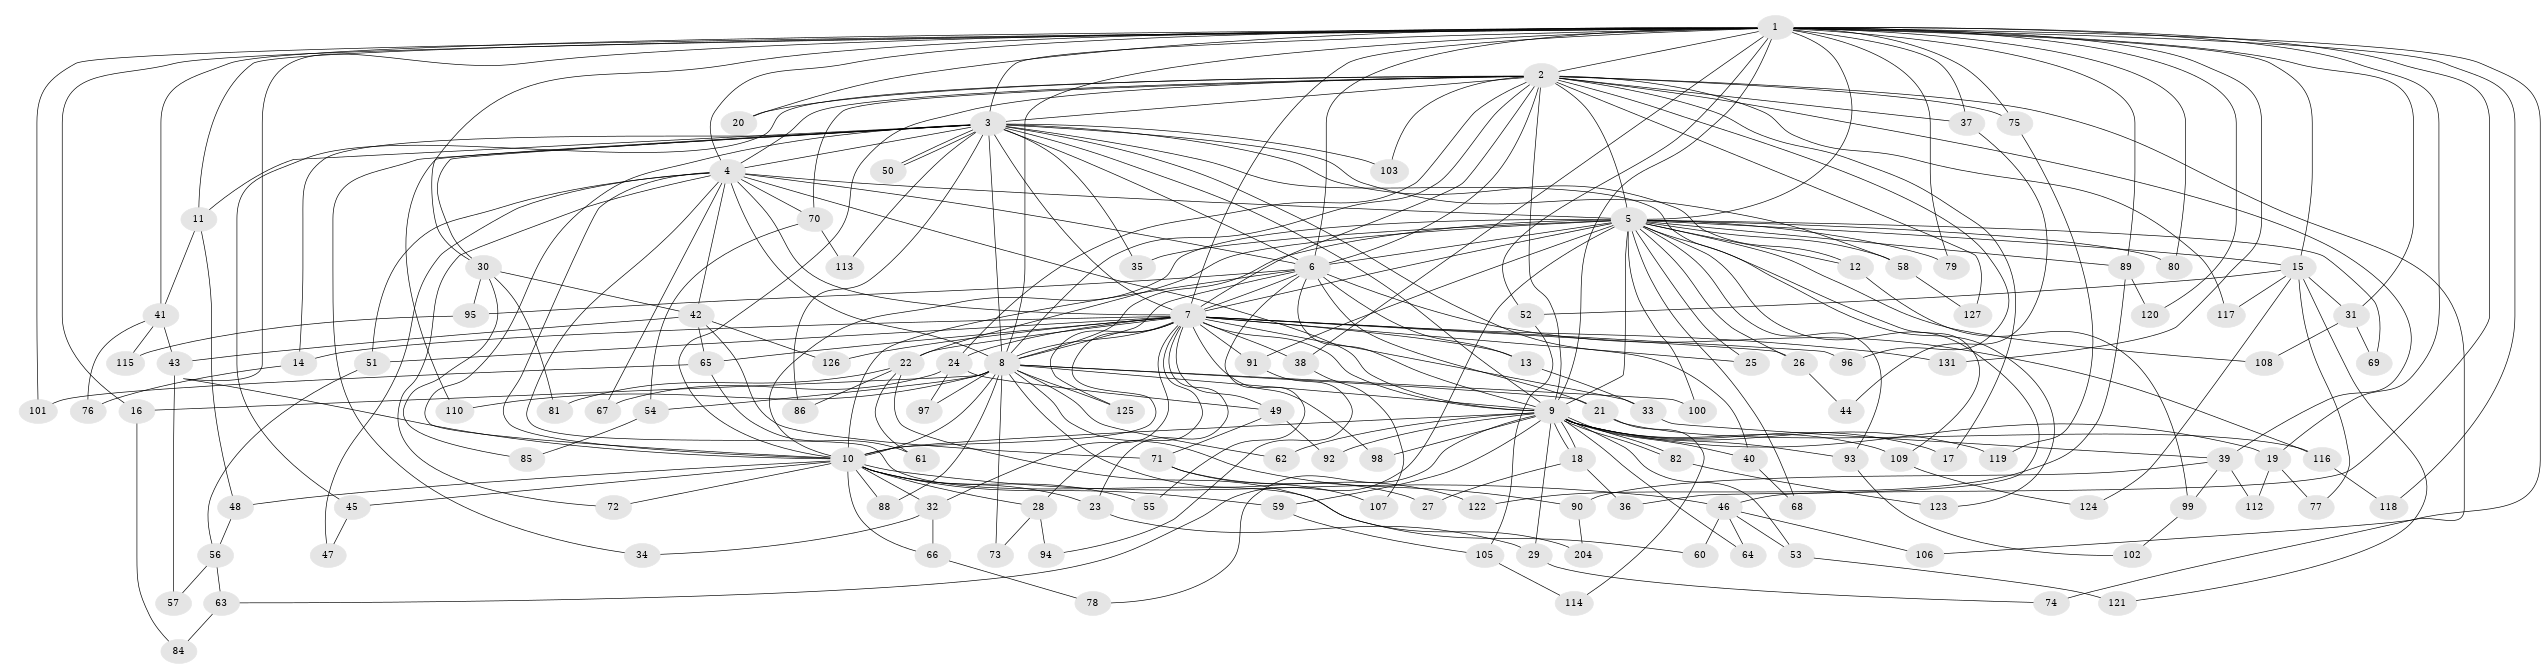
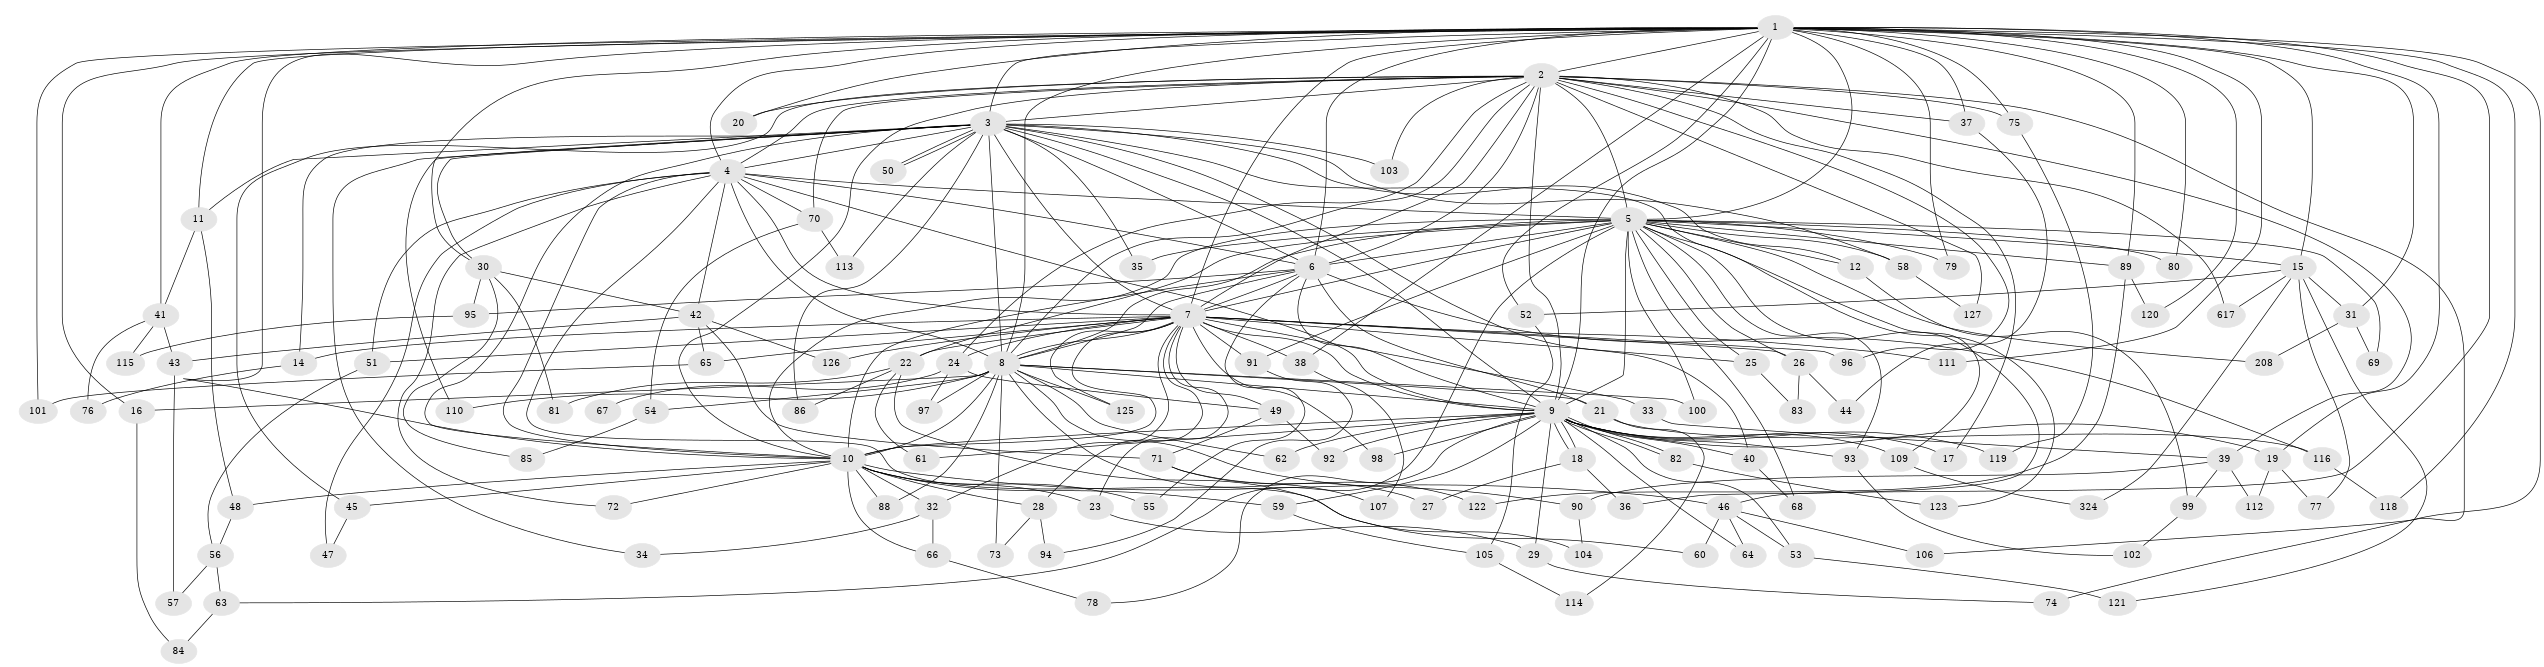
(665, 291) -> none
(2226, 315) -> (2226, 315)
(1526, 363) -> none
(1948, 363) -> (1948, 363)
(2264, 363) -> (2264, 363)
none -> (1798, 411)
(776, 434) -> (1237, 435)
(2089, 507) -> (2089, 507)
(1584, 555) -> (1584, 555)
